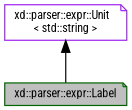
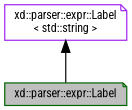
(66, 23) -> (66, 23)
